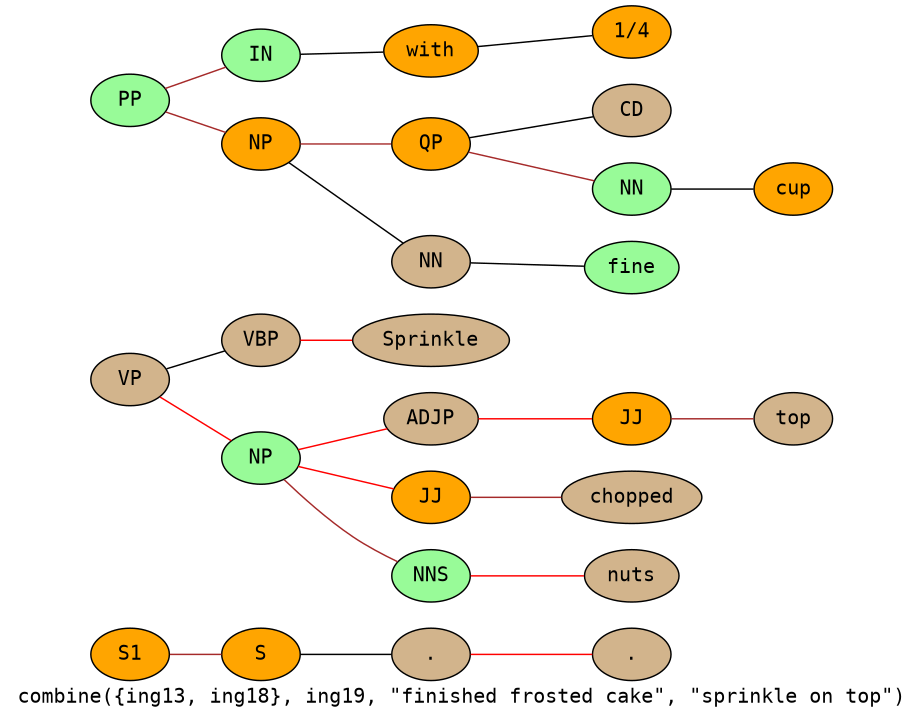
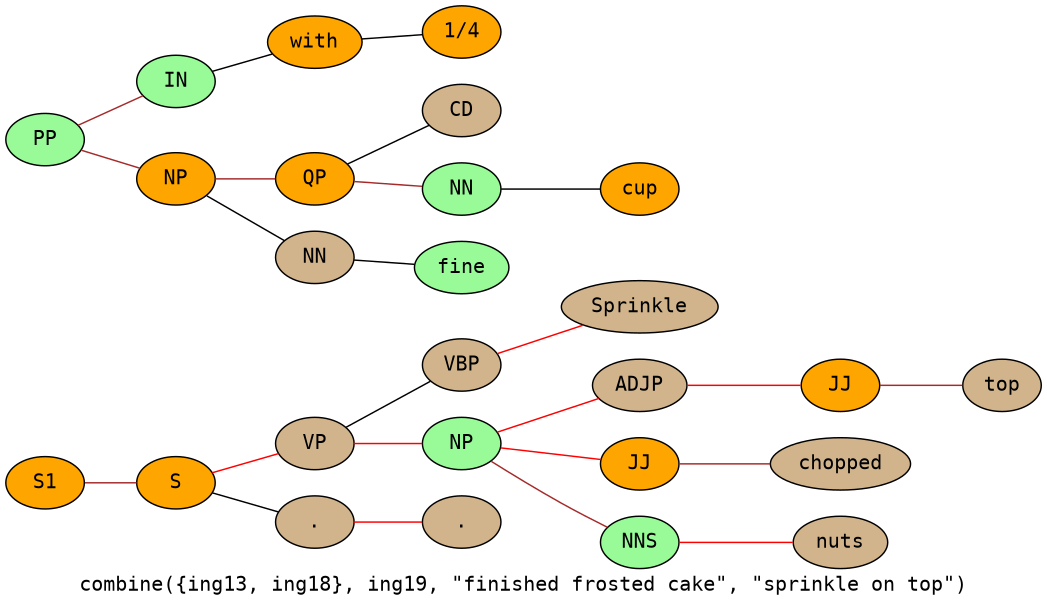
none -> (245, 463)
